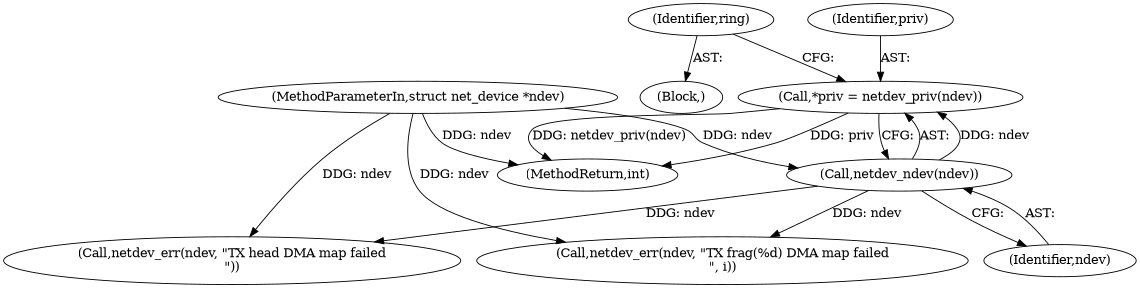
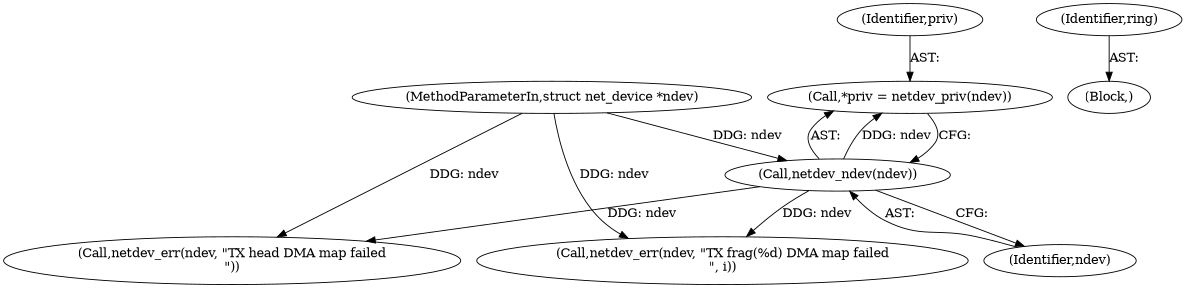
(785, 56) -> none
(588, 175) -> none
